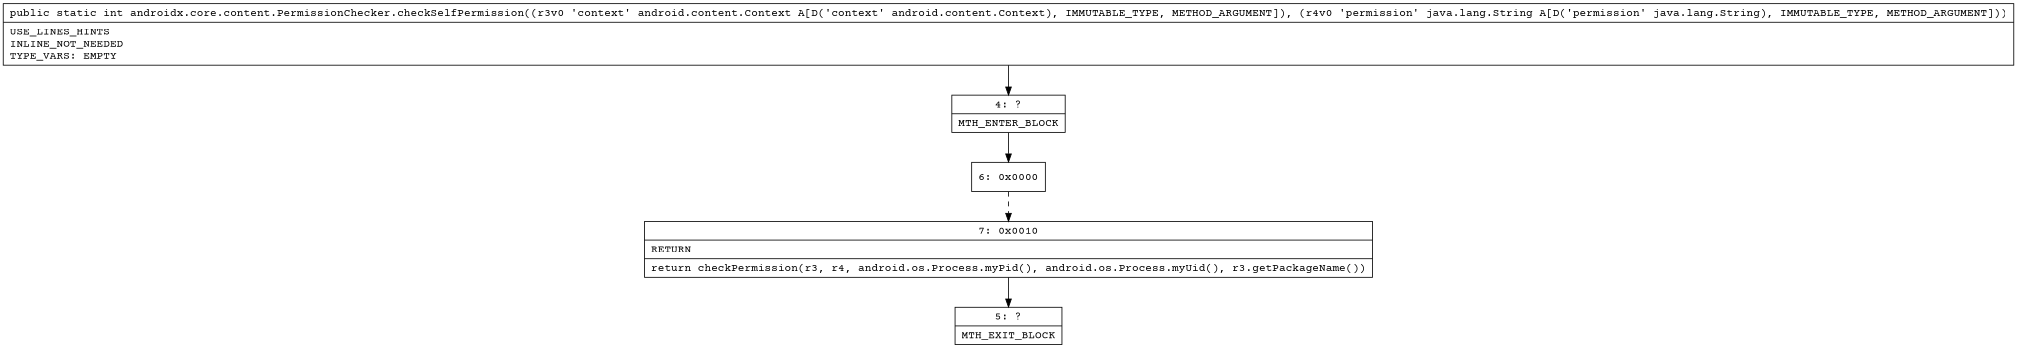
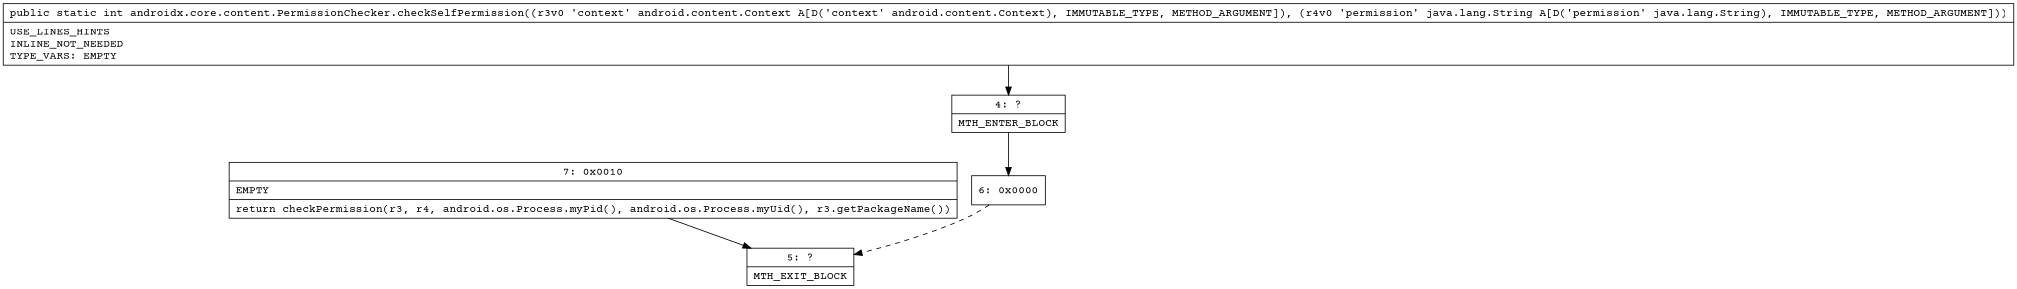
(1009, 202) -> (927, 233)
(671, 249) -> (253, 190)
